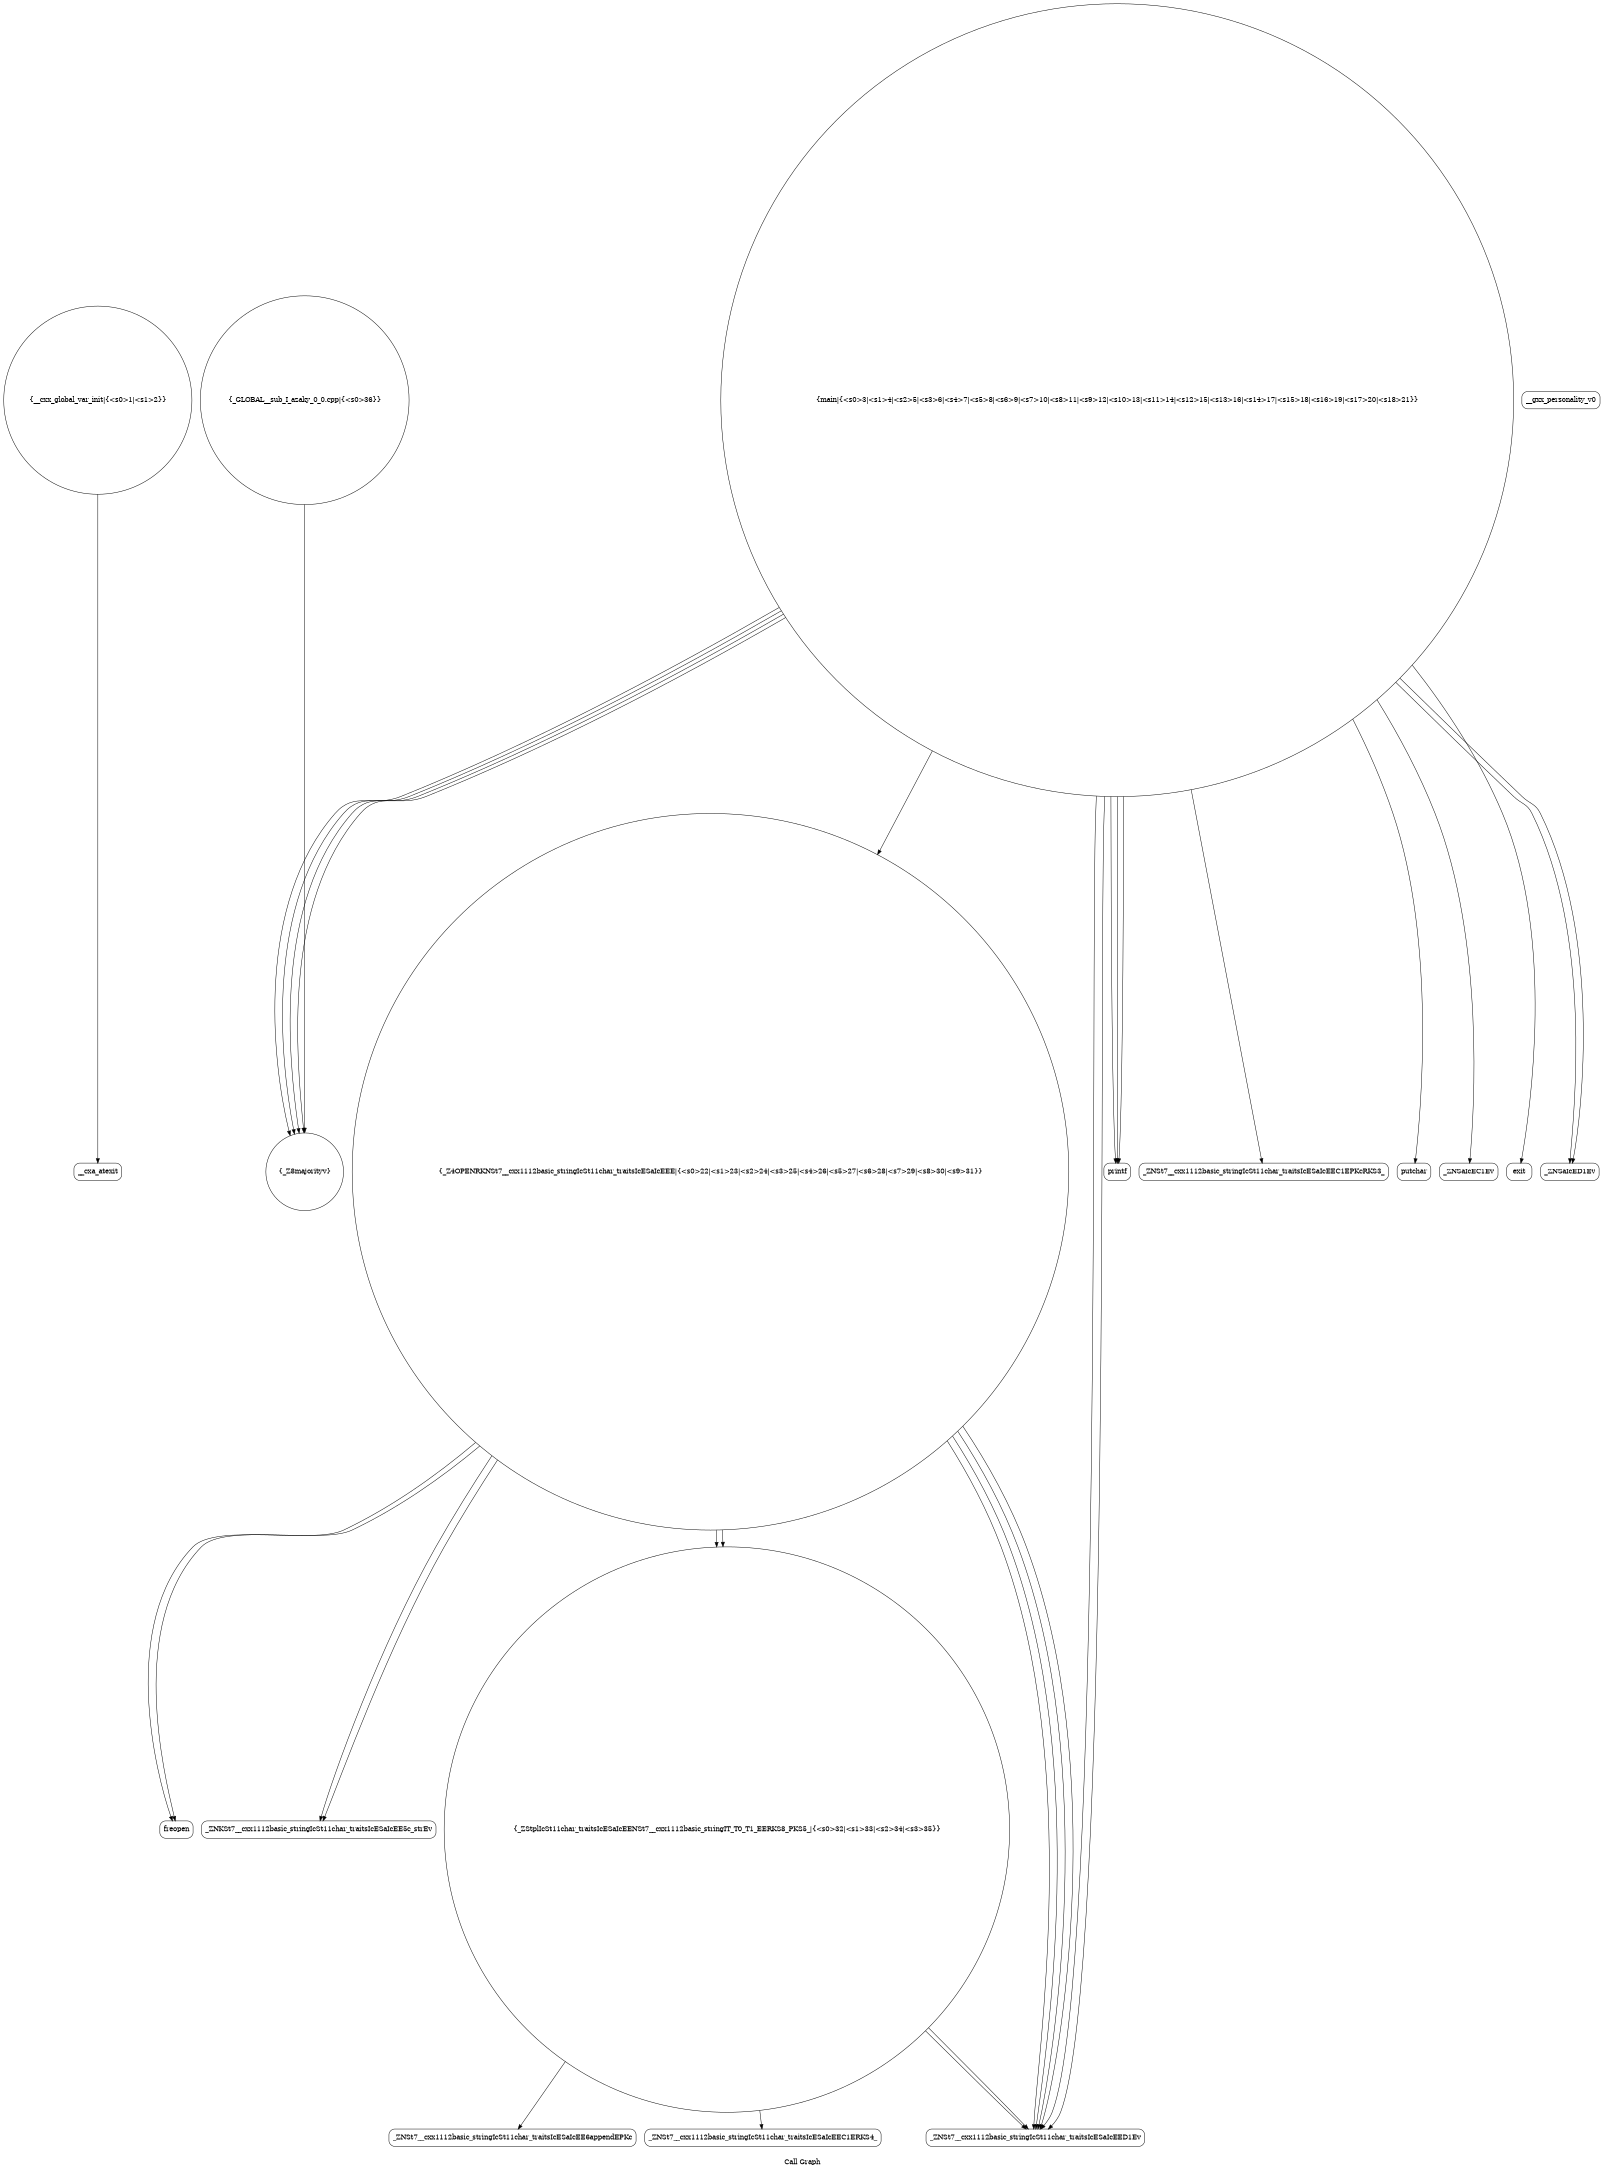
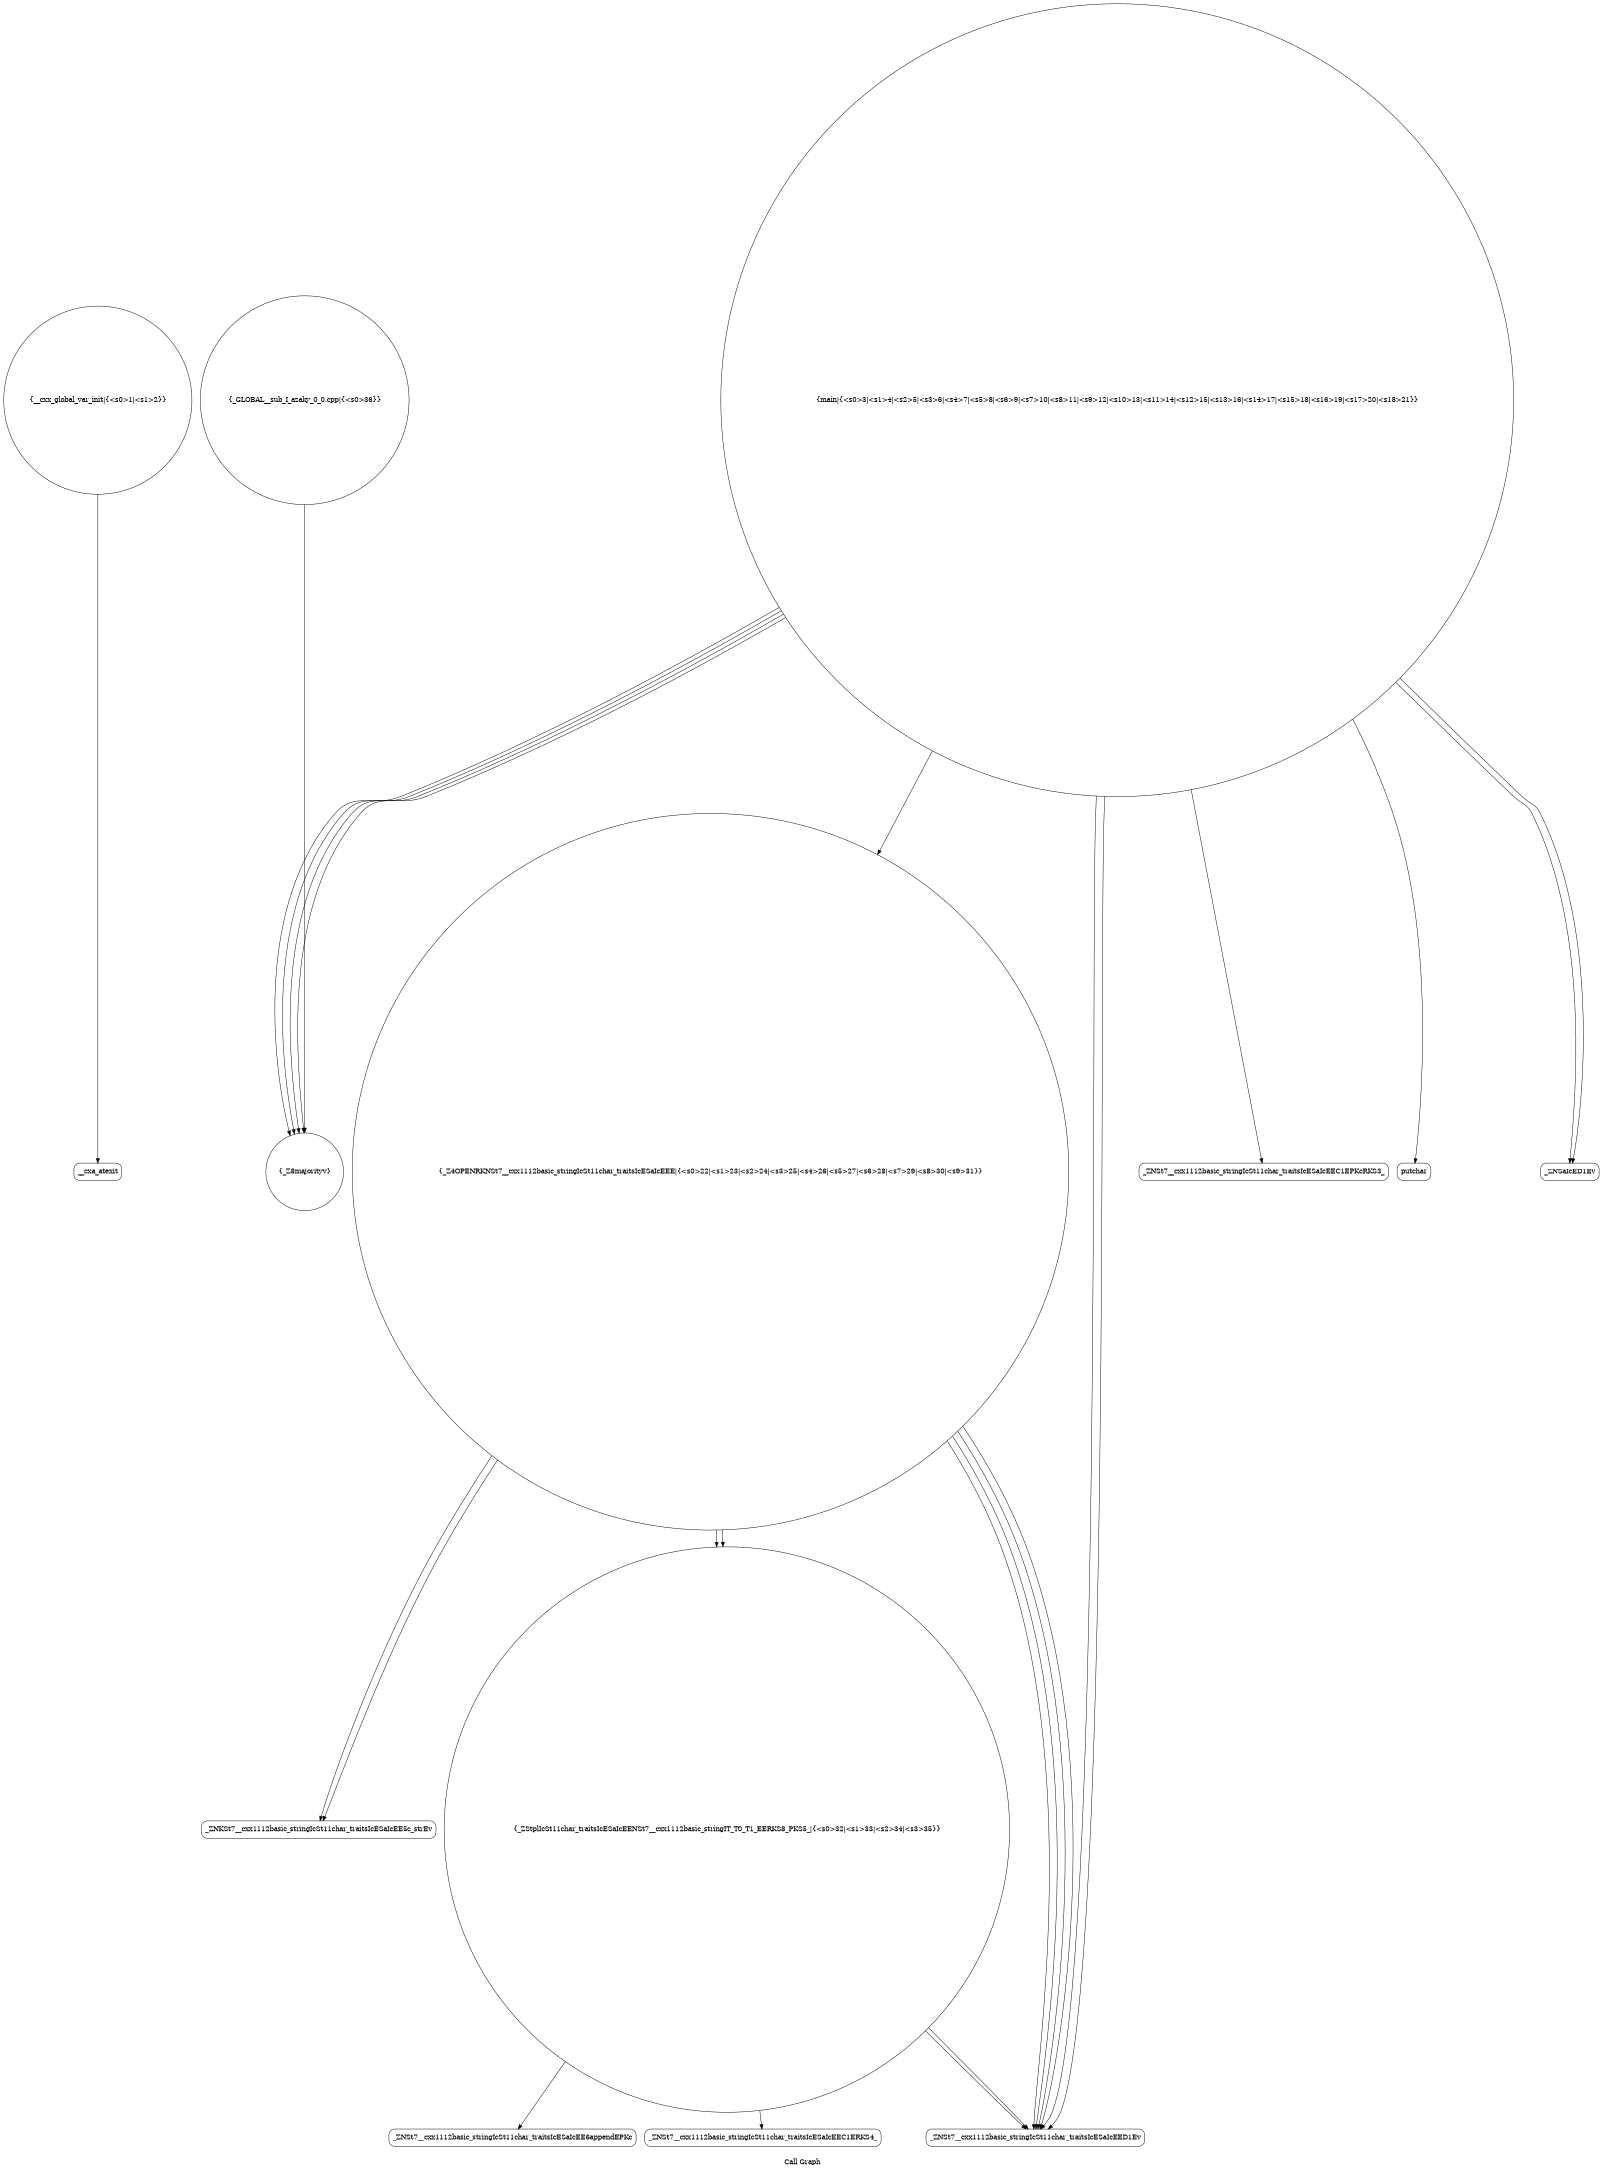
(1561, 400) -> none
(1117, 1172) -> none
(1469, 1172) -> none
(1519, 1172) -> none
(176, 1830) -> none
